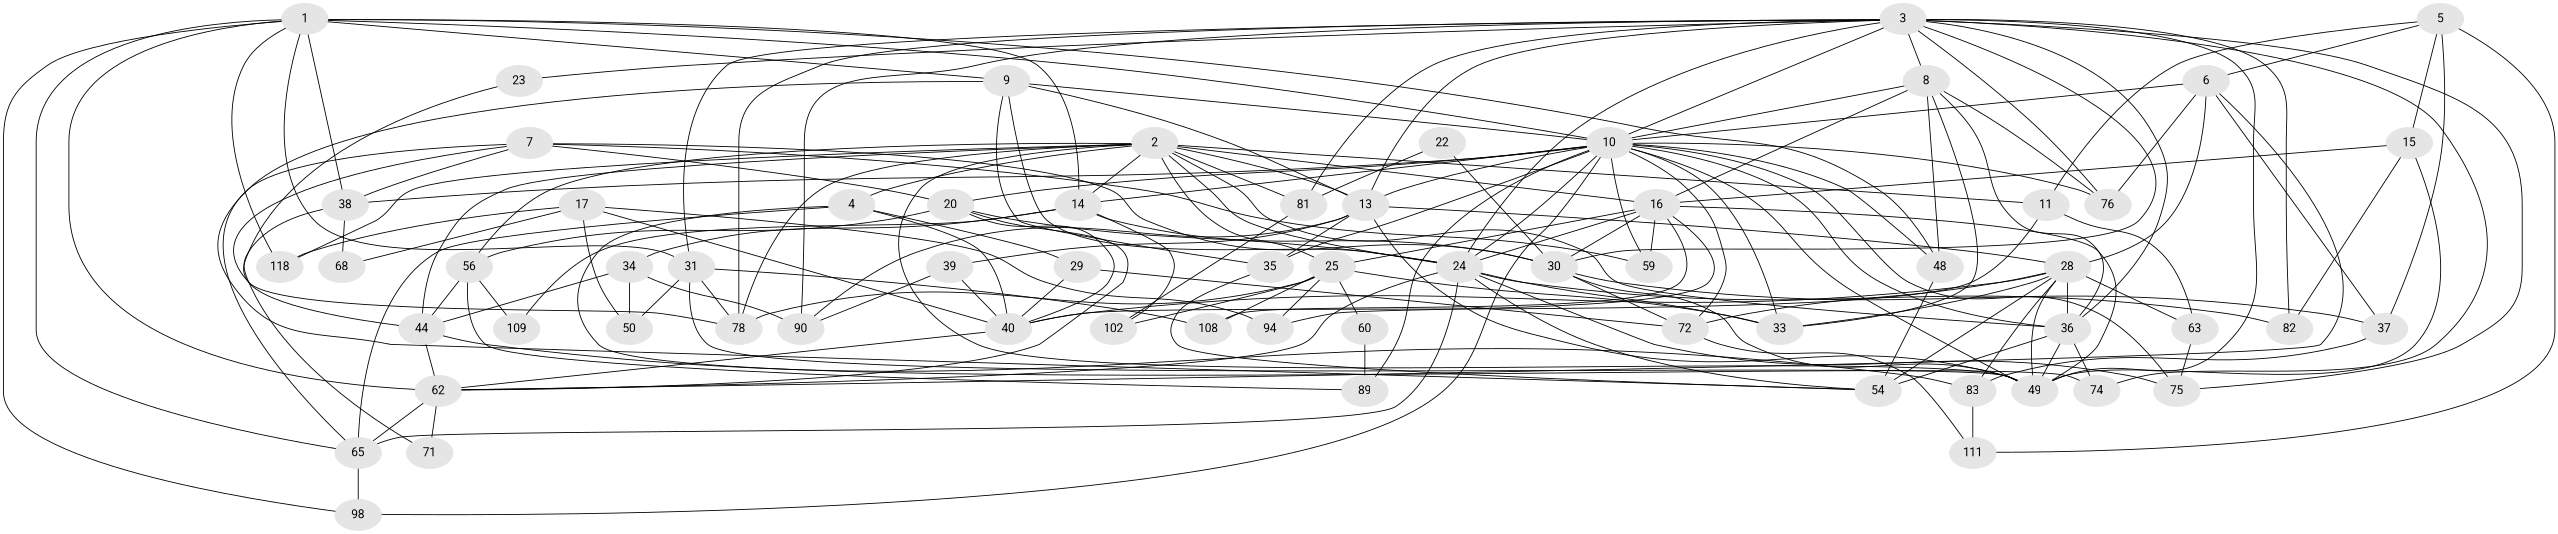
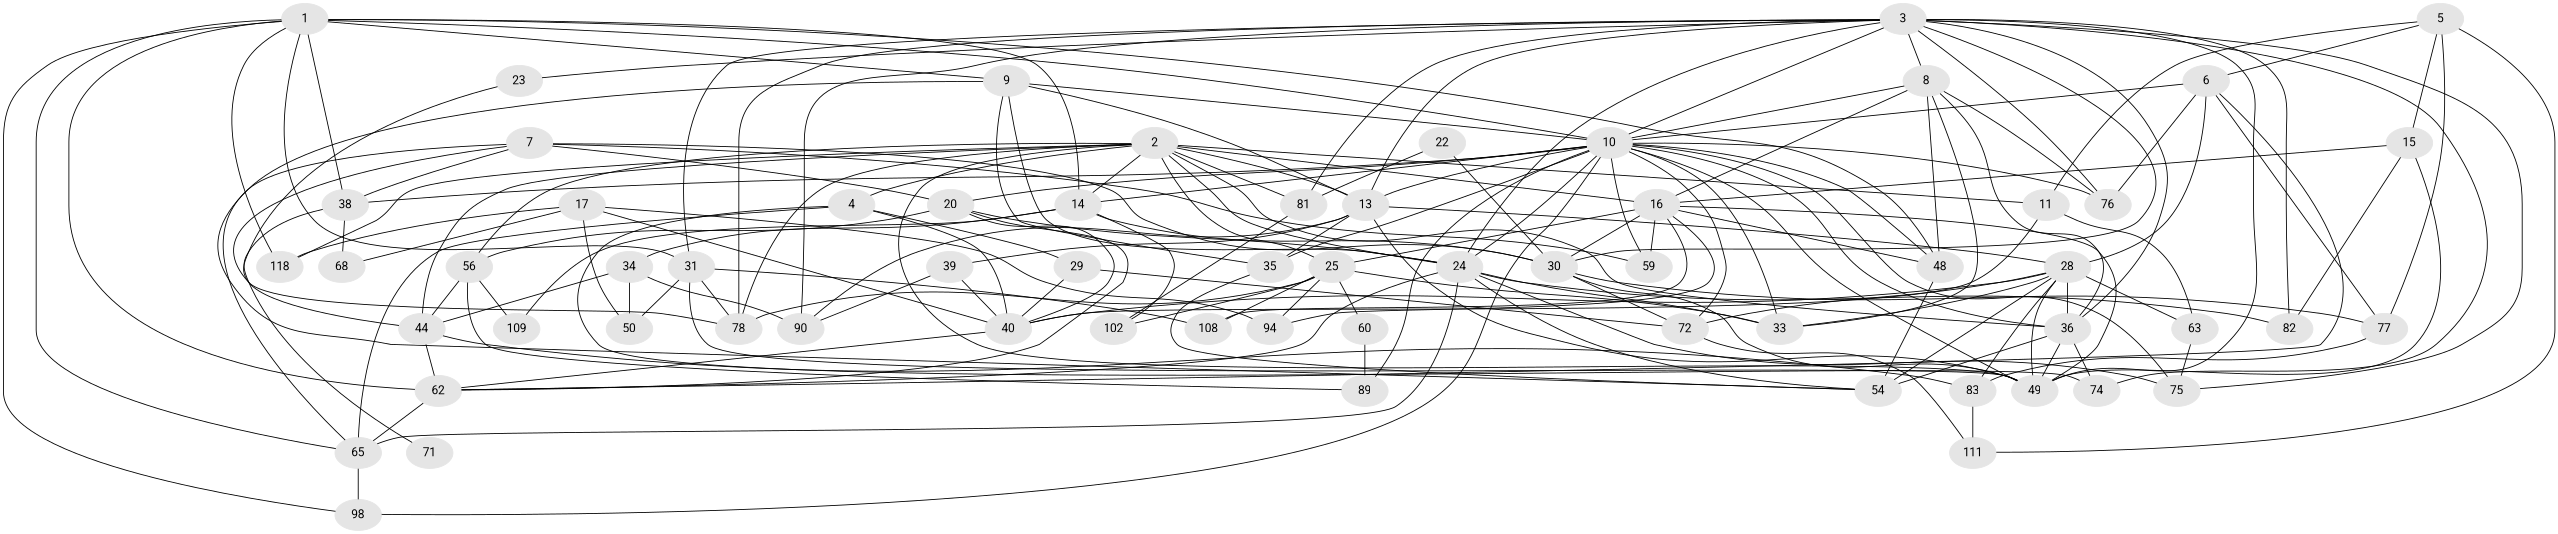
(1558, 236) -> (1798, 236)
(2384, 329) -> (2384, 329)
(434, 422) -> none
